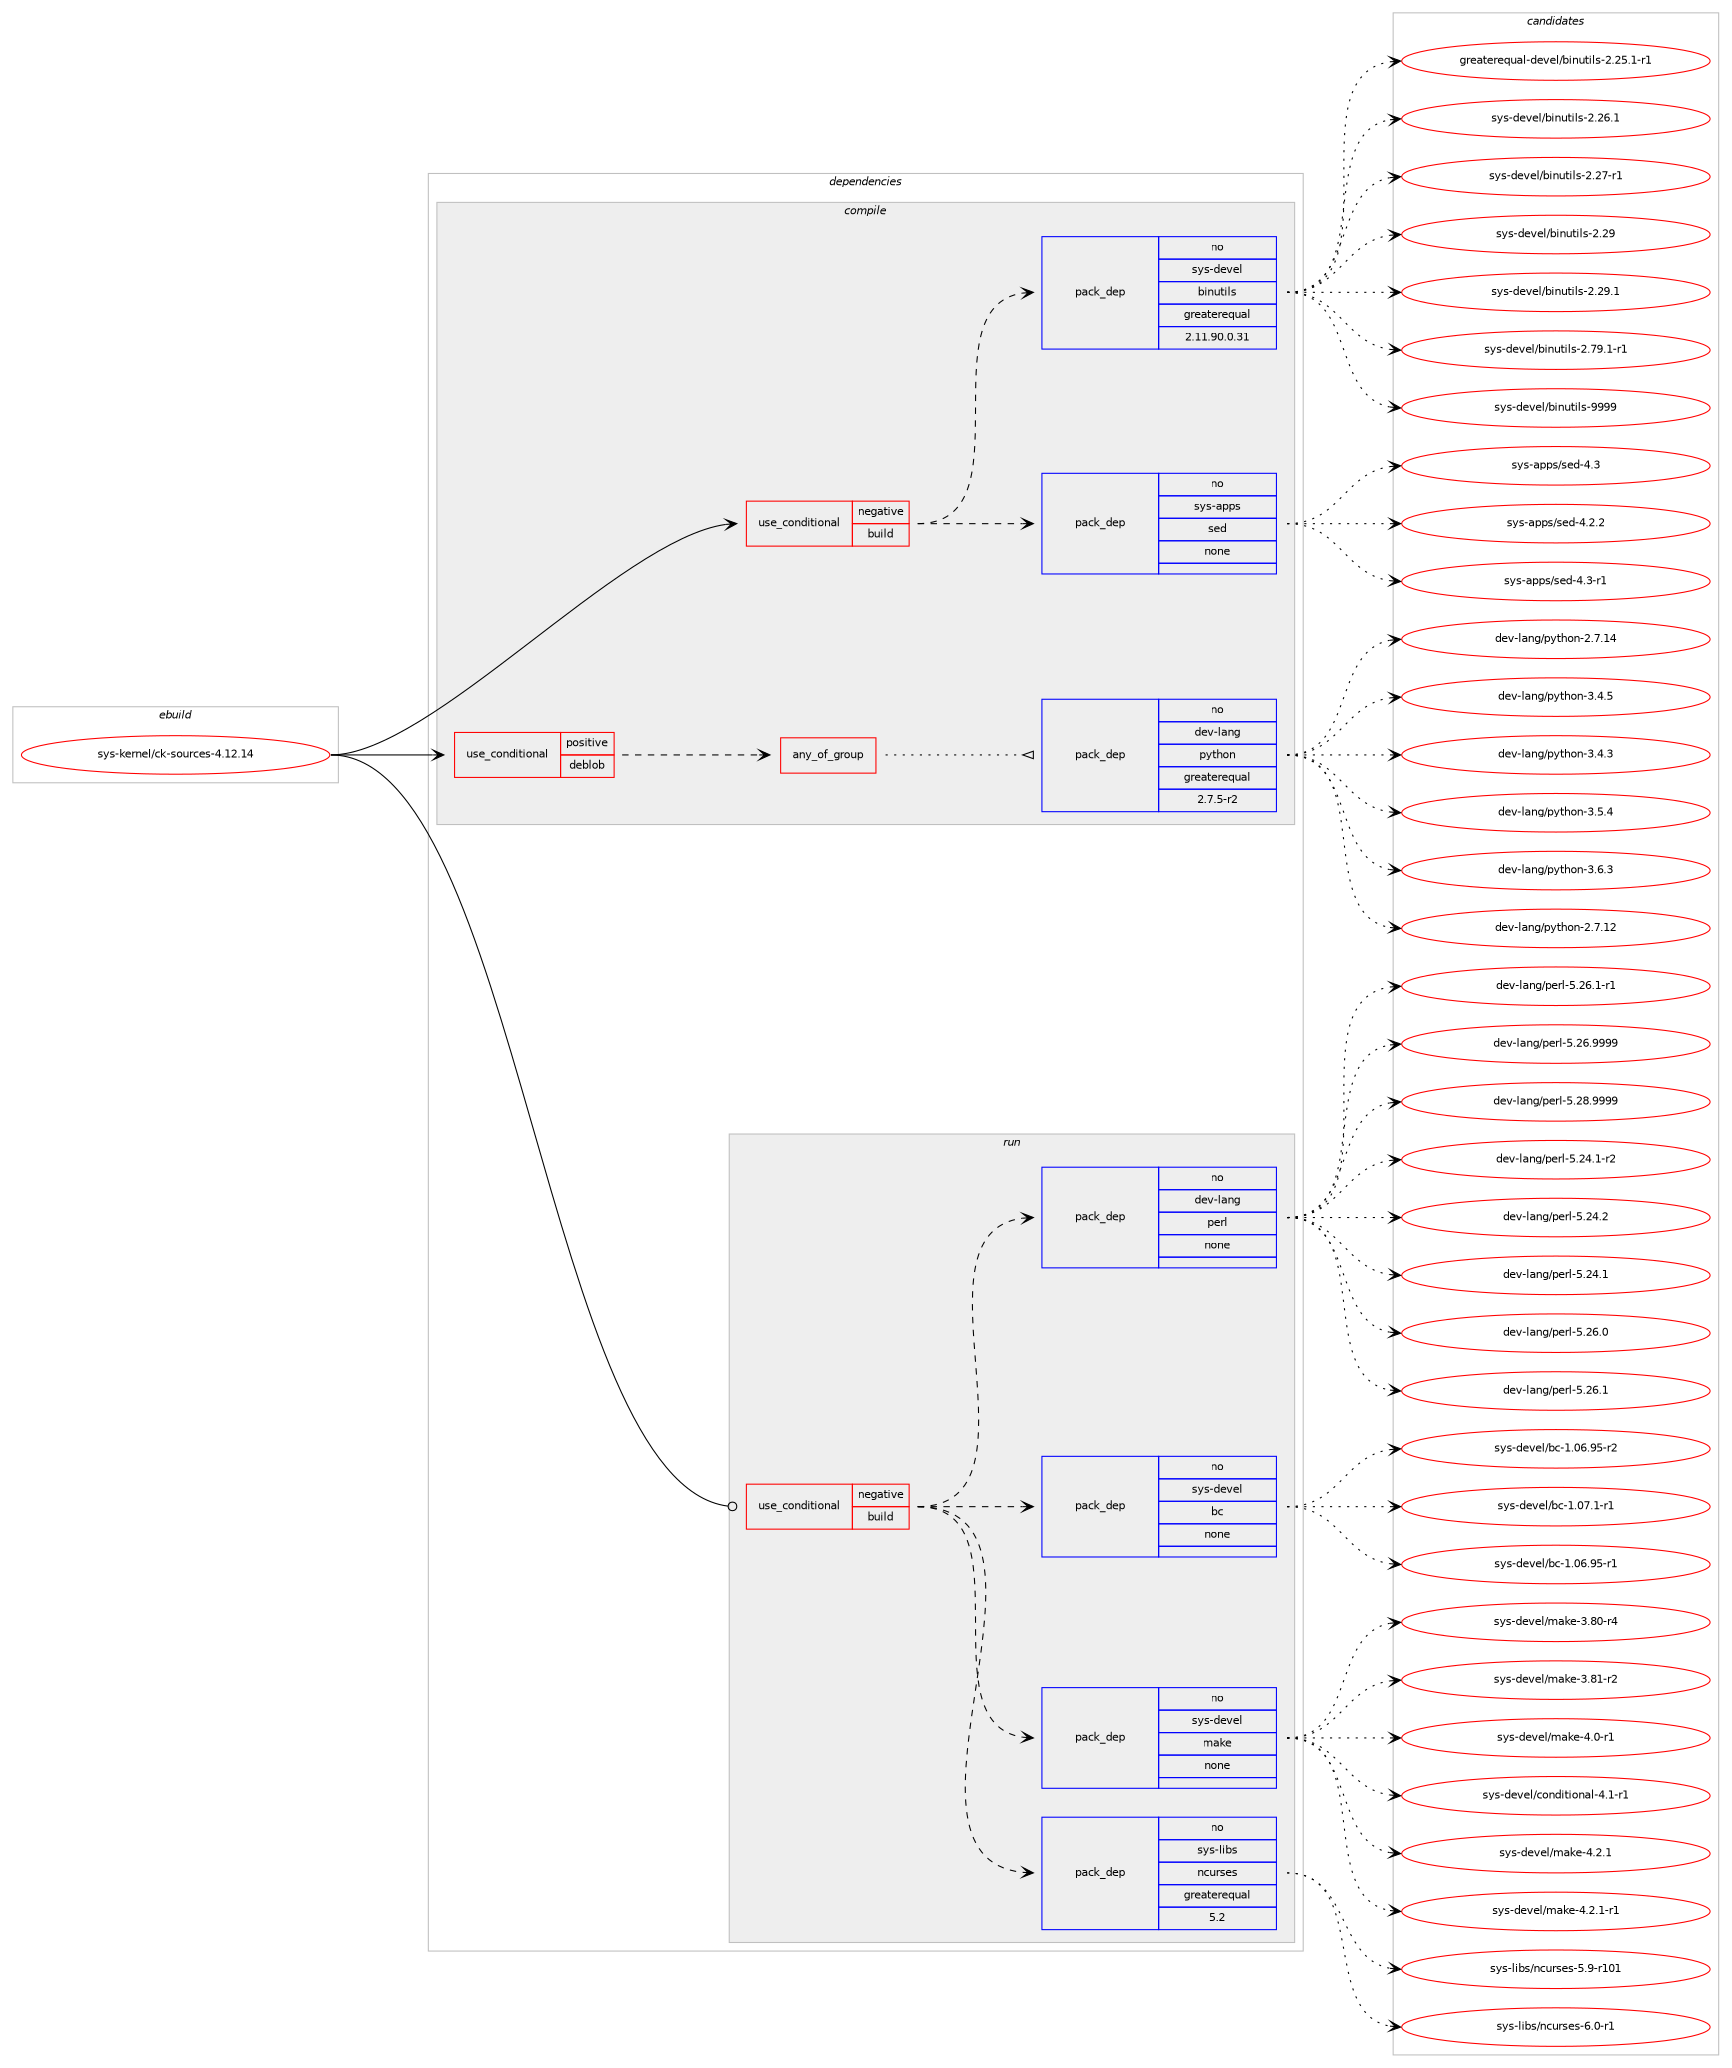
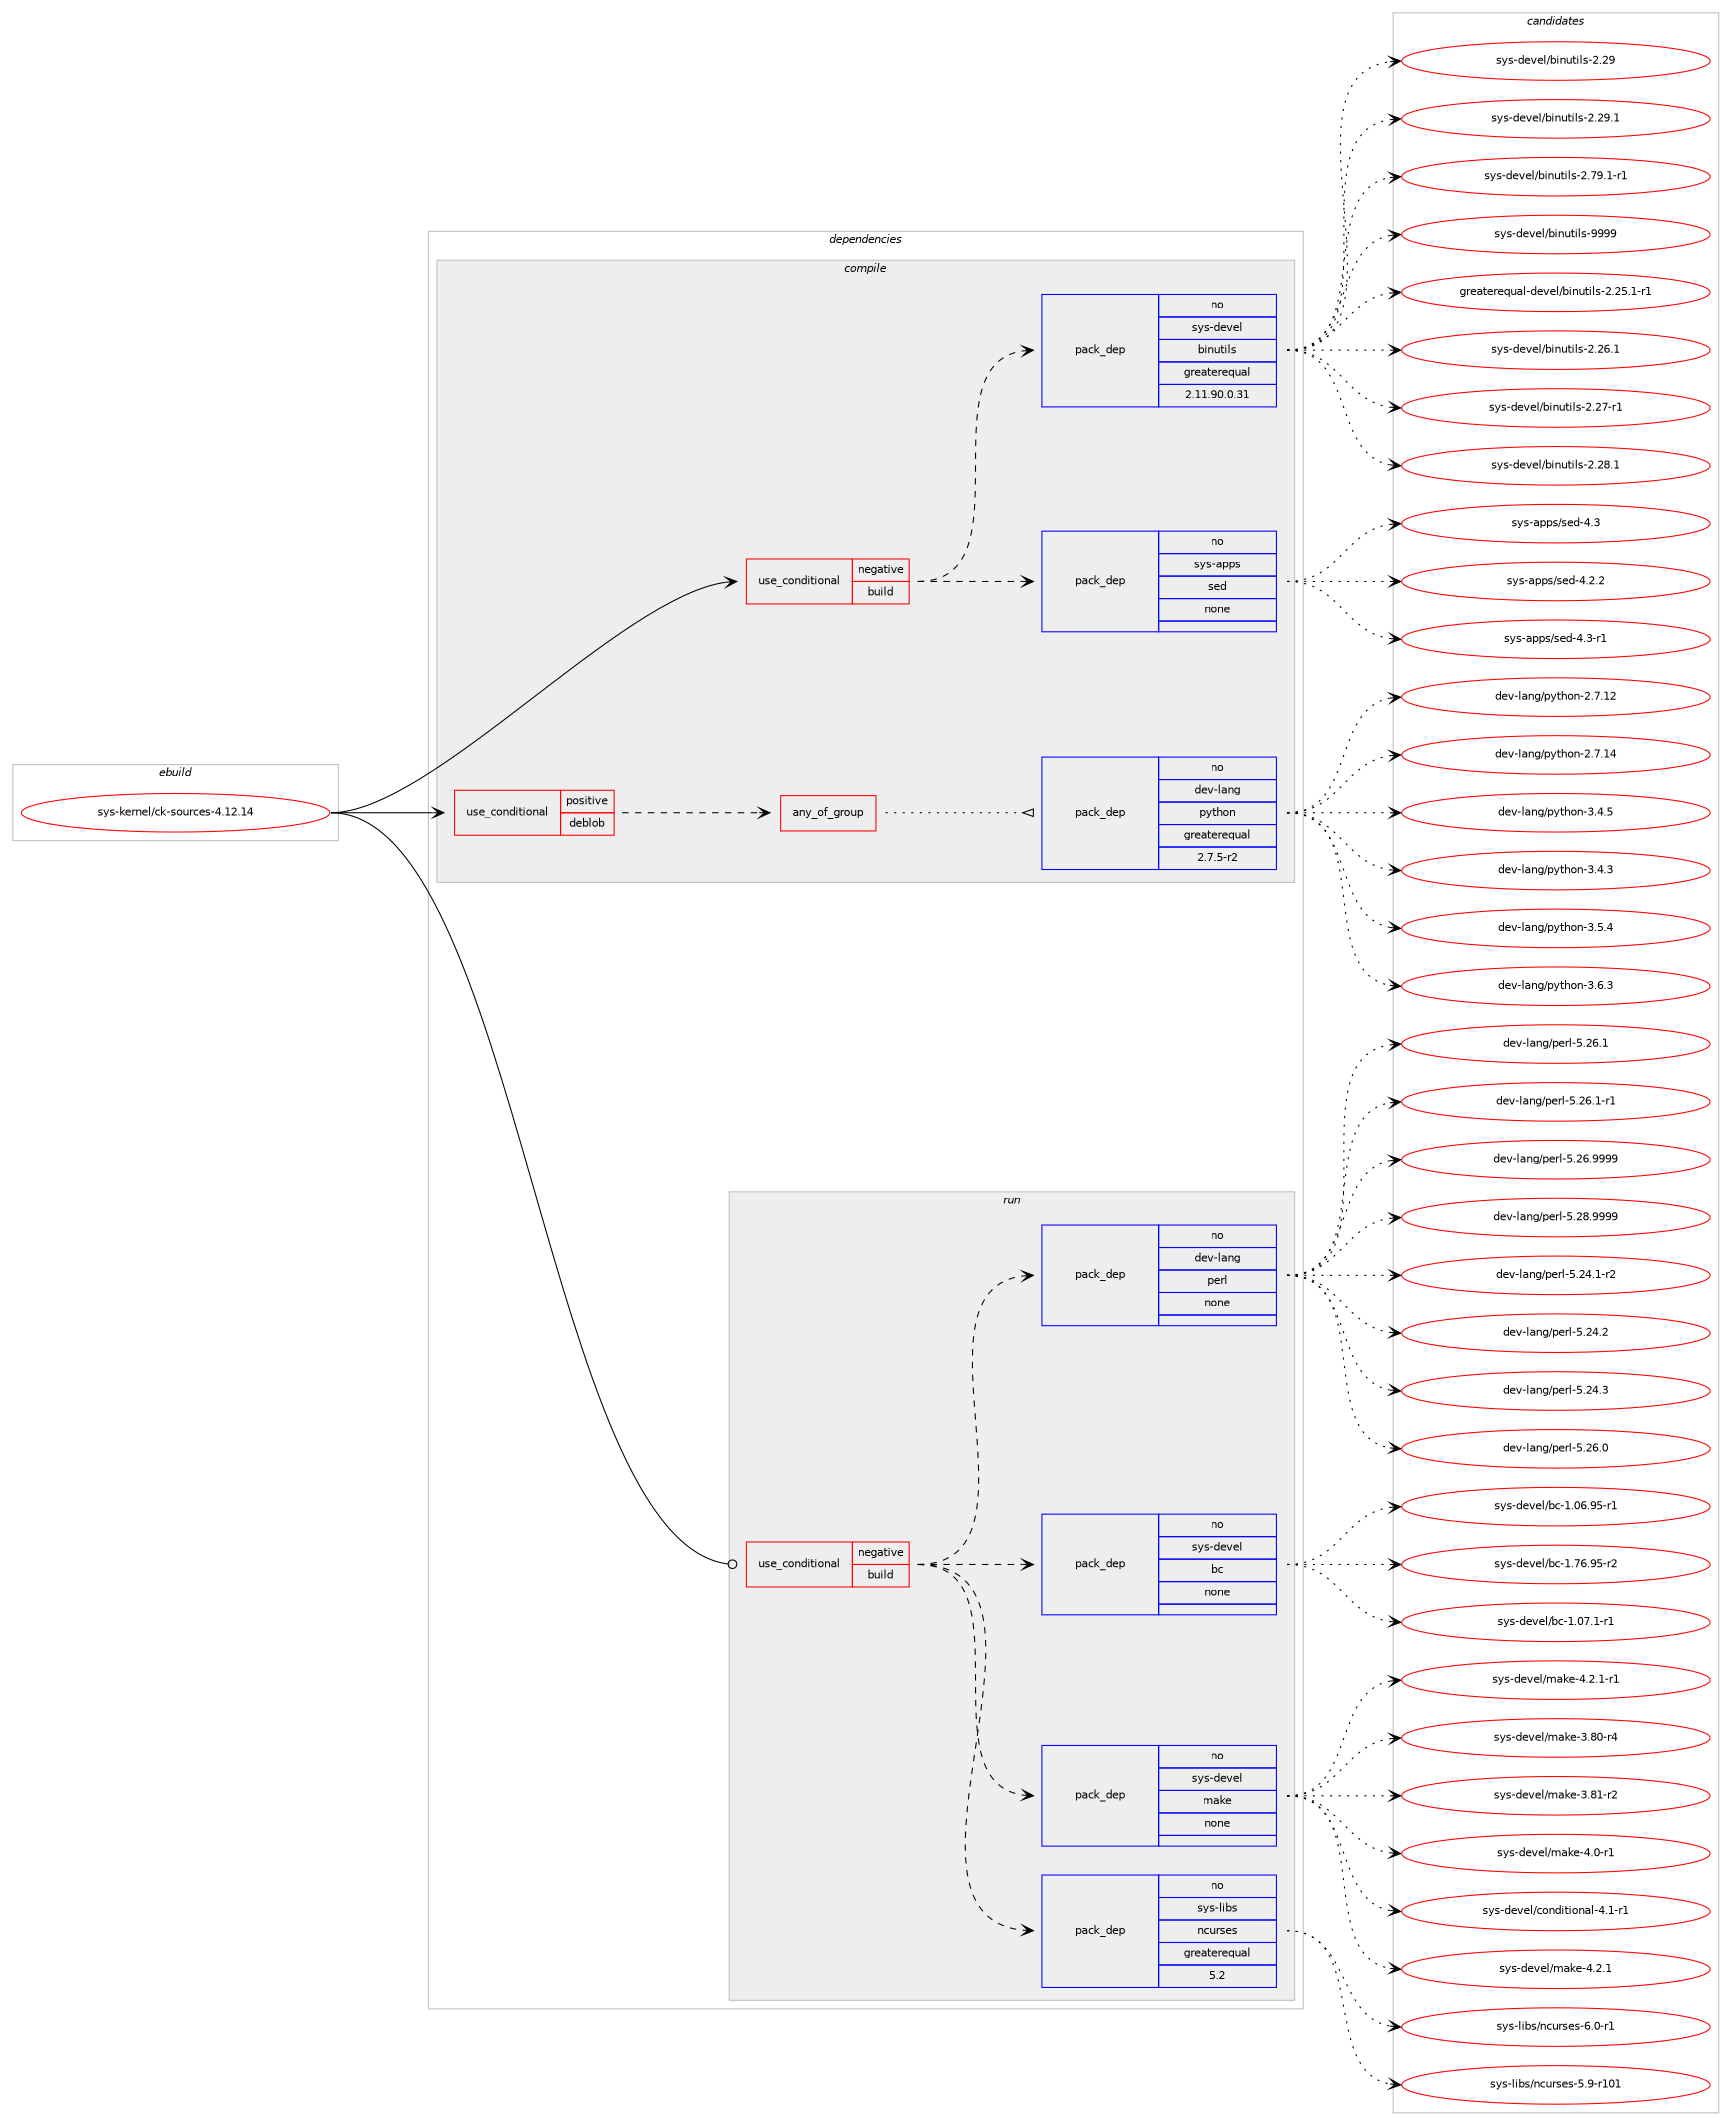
none -> (1556, 466)
(1556, 1275) -> (1556, 1391)
(1556, 1449) -> (1556, 1564)
